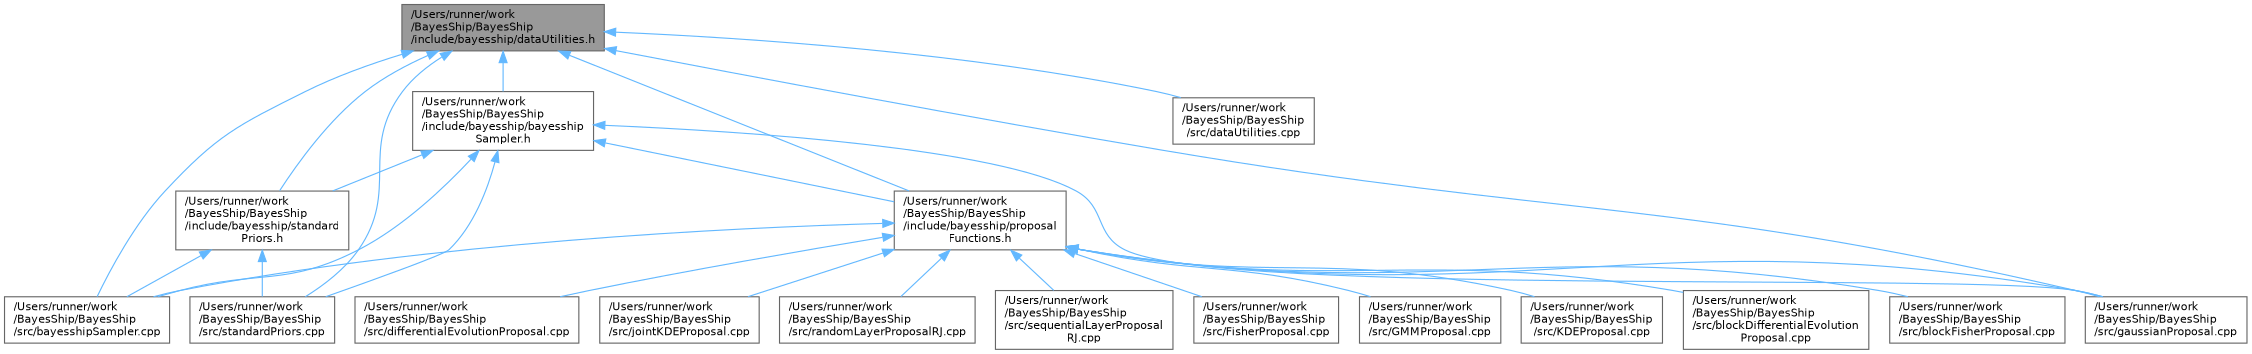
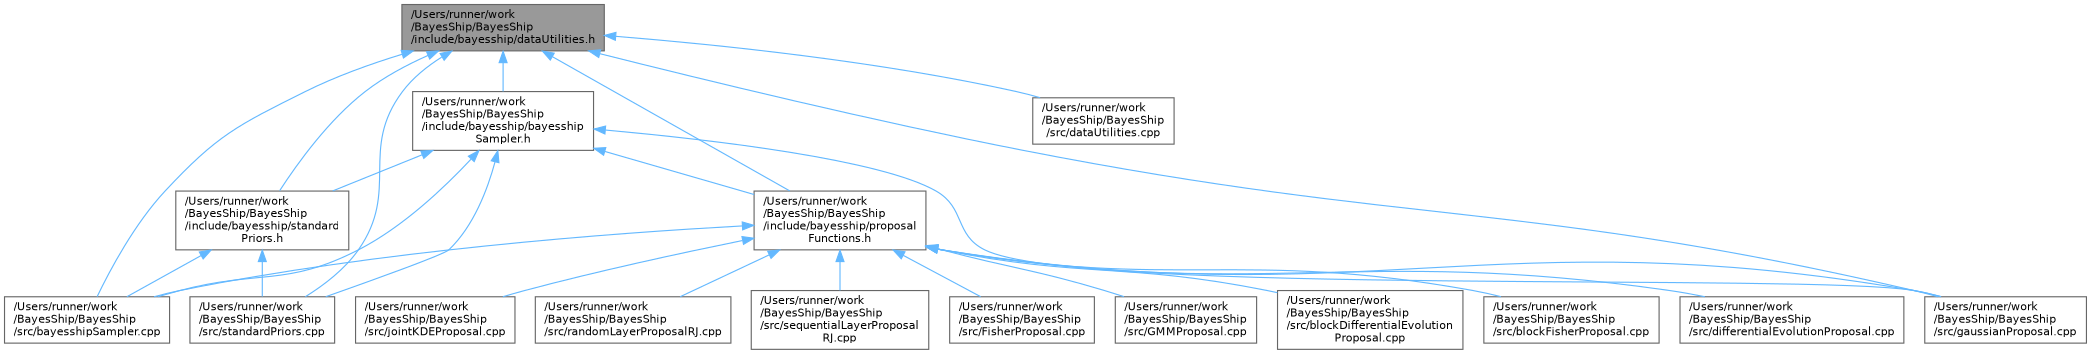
(1592, 320) -> none
